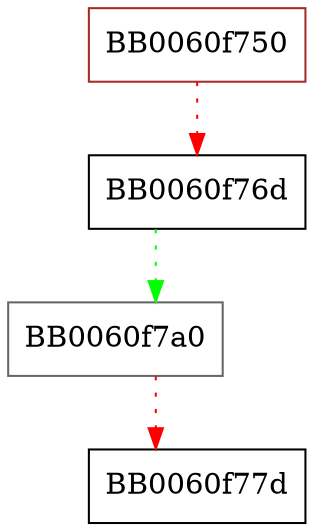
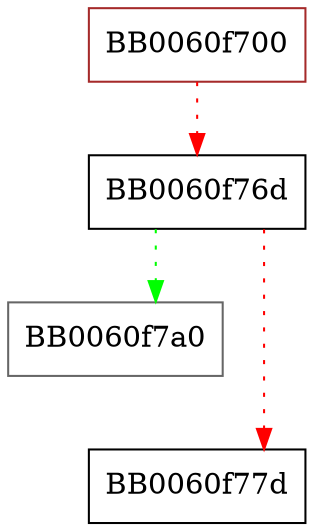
(197, 45) -> (197, 45)
(156, 402) -> (264, 329)
